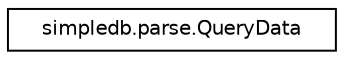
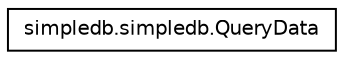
(172, 30) -> (172, 30)
